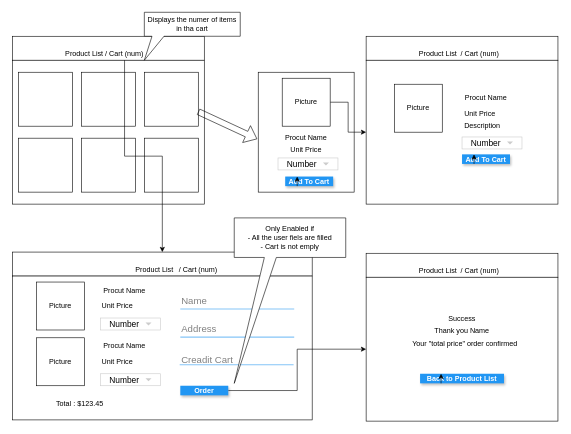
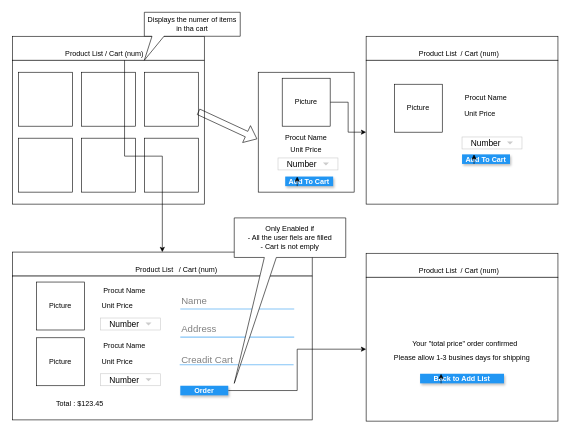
(483, 126) -> none
(462, 320) -> none
(462, 332) -> none
none -> (462, 359)
(462, 379) -> (462, 379)
